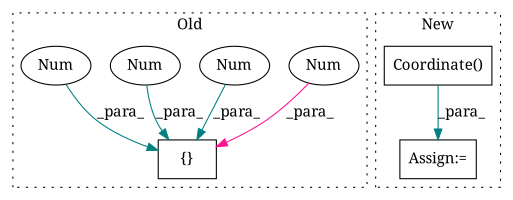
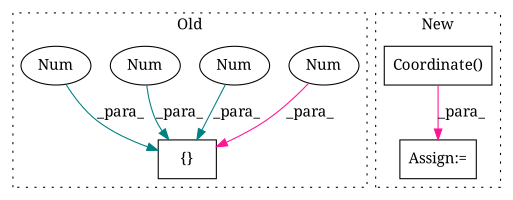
(438, 107) -> (438, 107)
